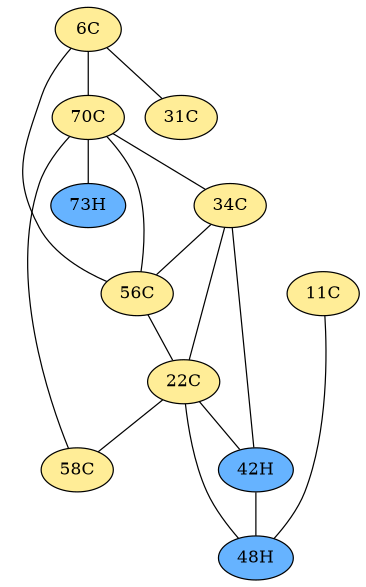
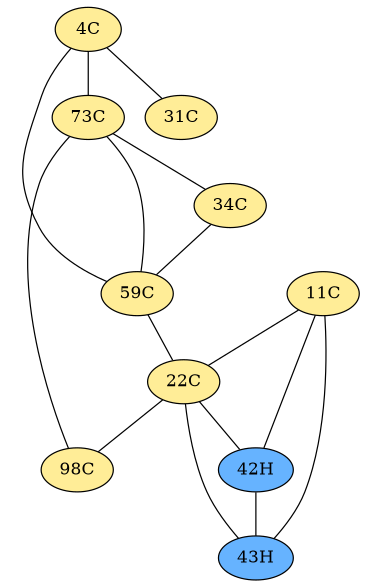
(88, 29) -> (88, 29)
(88, 117) -> (88, 117)
(88, 206) -> none
(137, 294) -> (137, 294)
(207, 294) -> (253, 338)
(243, 338) -> (290, 382)
(77, 470) -> (77, 470)
(256, 558) -> (256, 558)
